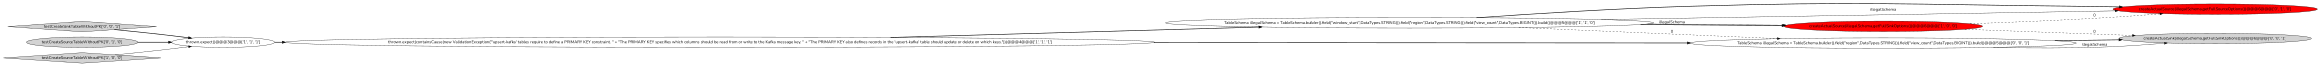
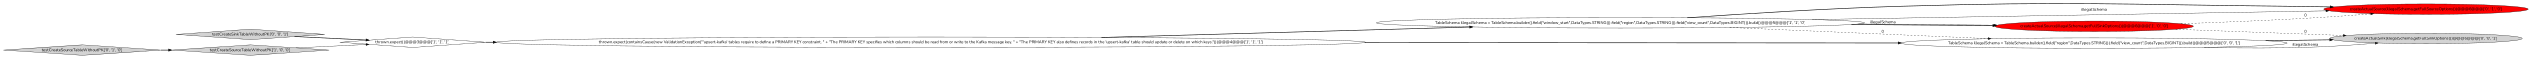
(82, 42) -> (82, 50)
(153, 42) -> (165, 50)
(223, 42) -> (413, 42)
